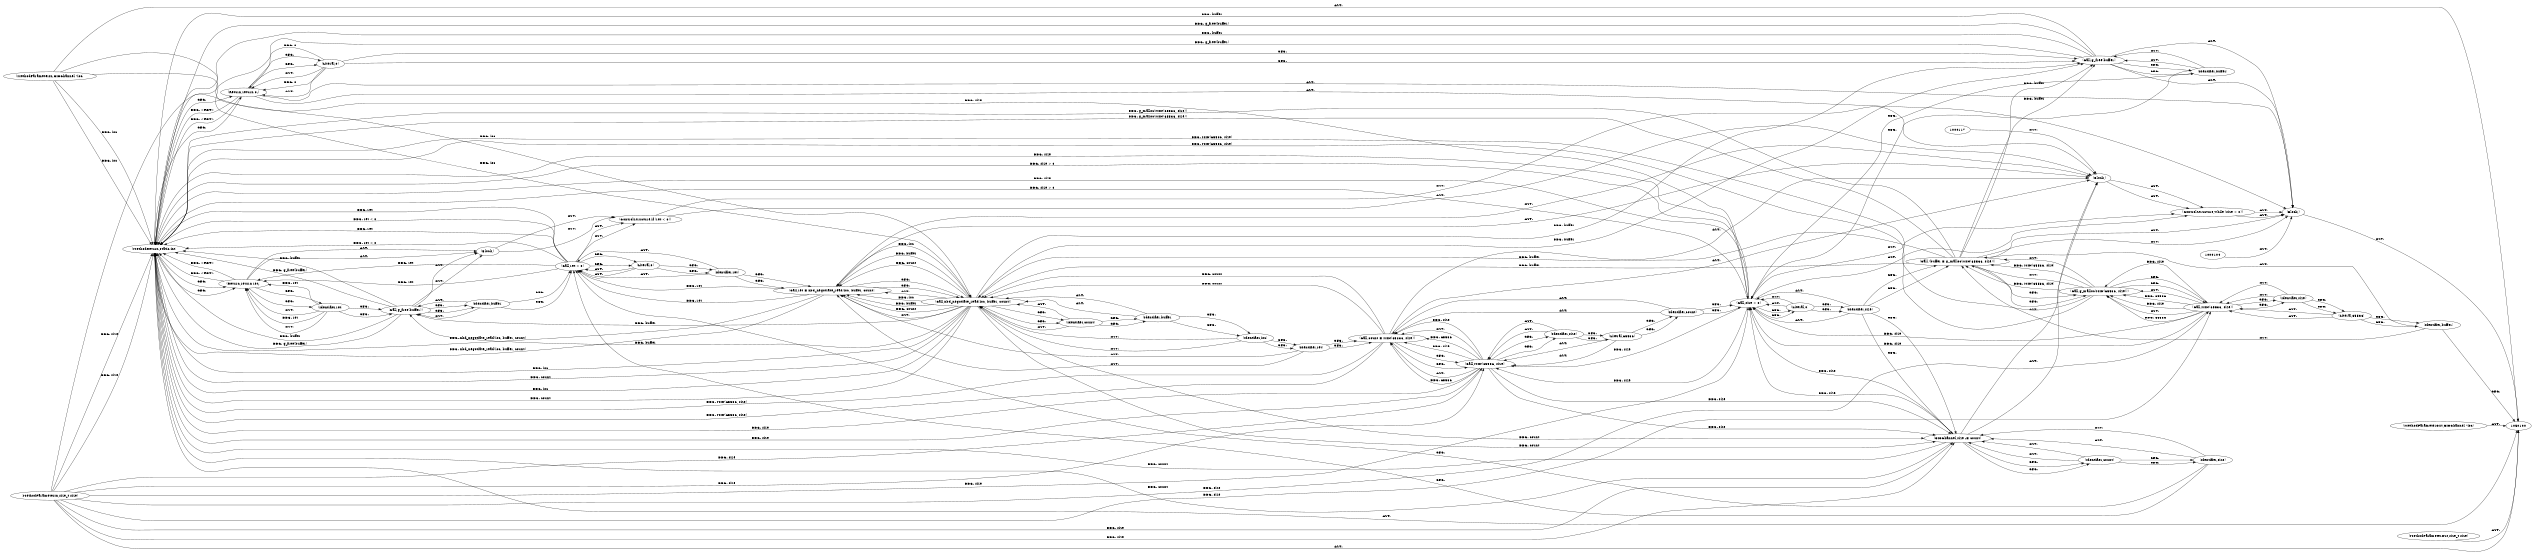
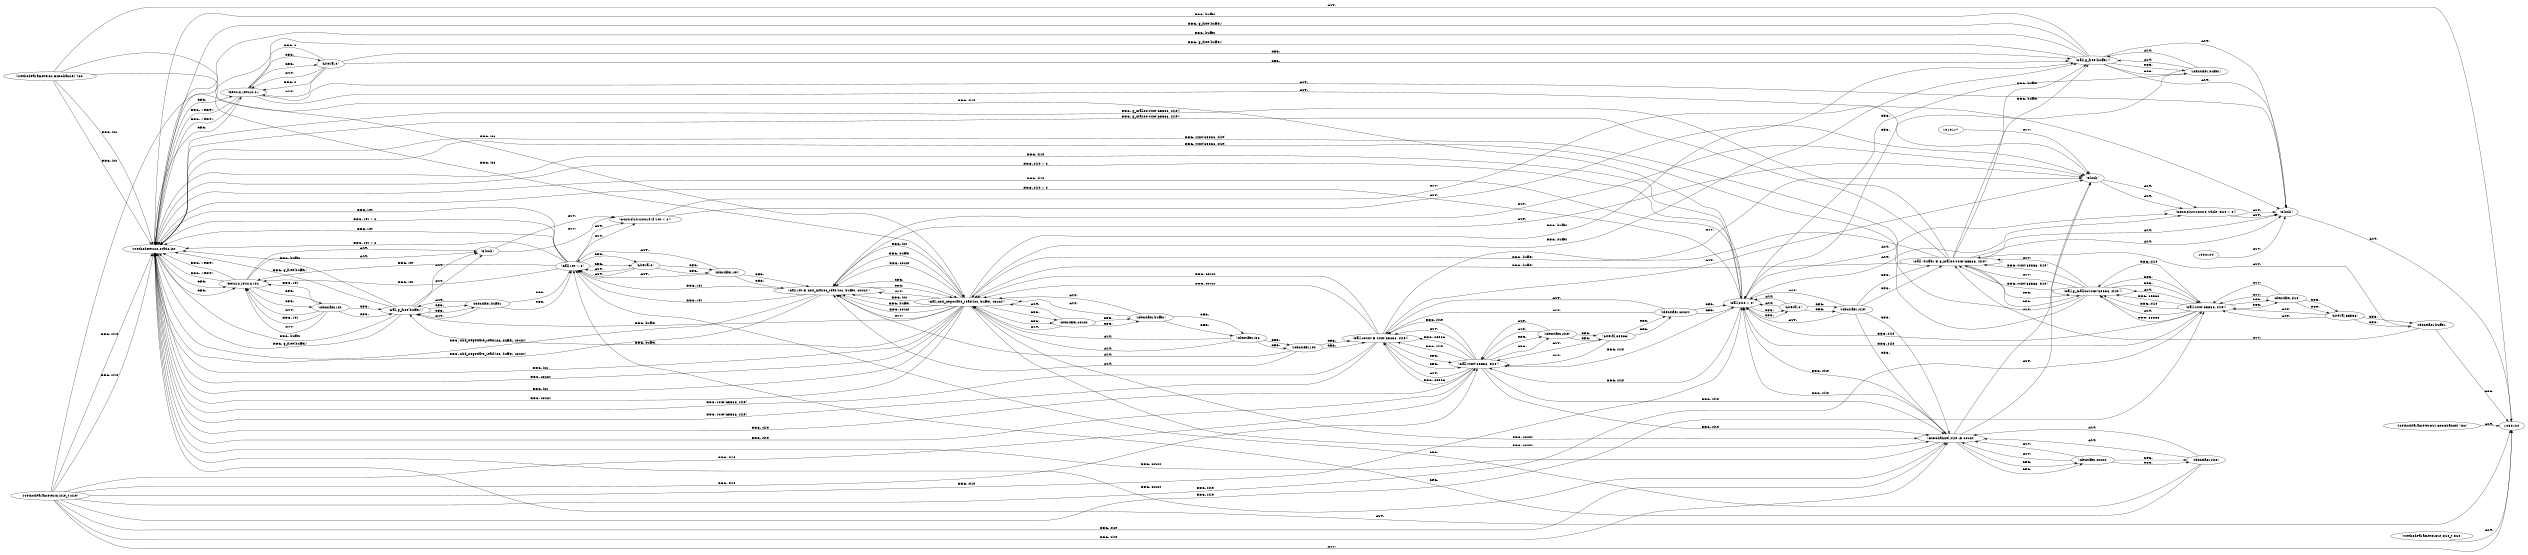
(1958, 130) -> (1951, 130)
(832, 291) -> (829, 291)
